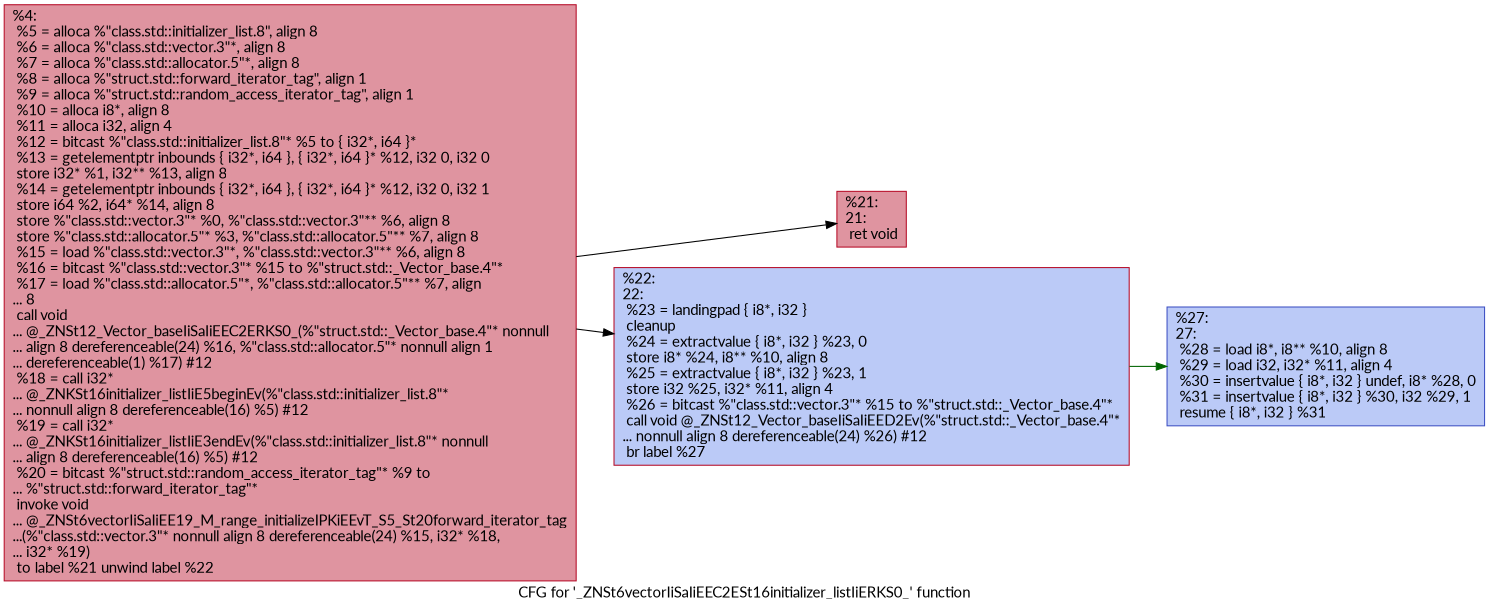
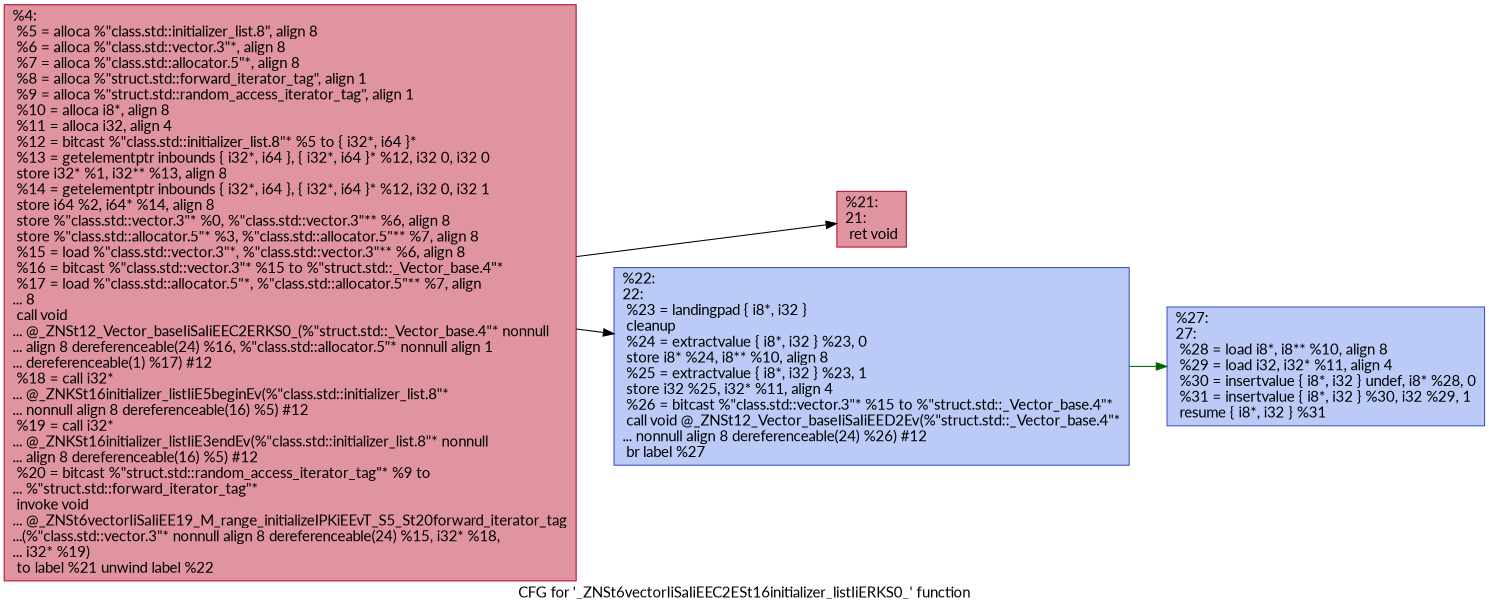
(872, 366) -> (872, 366)
